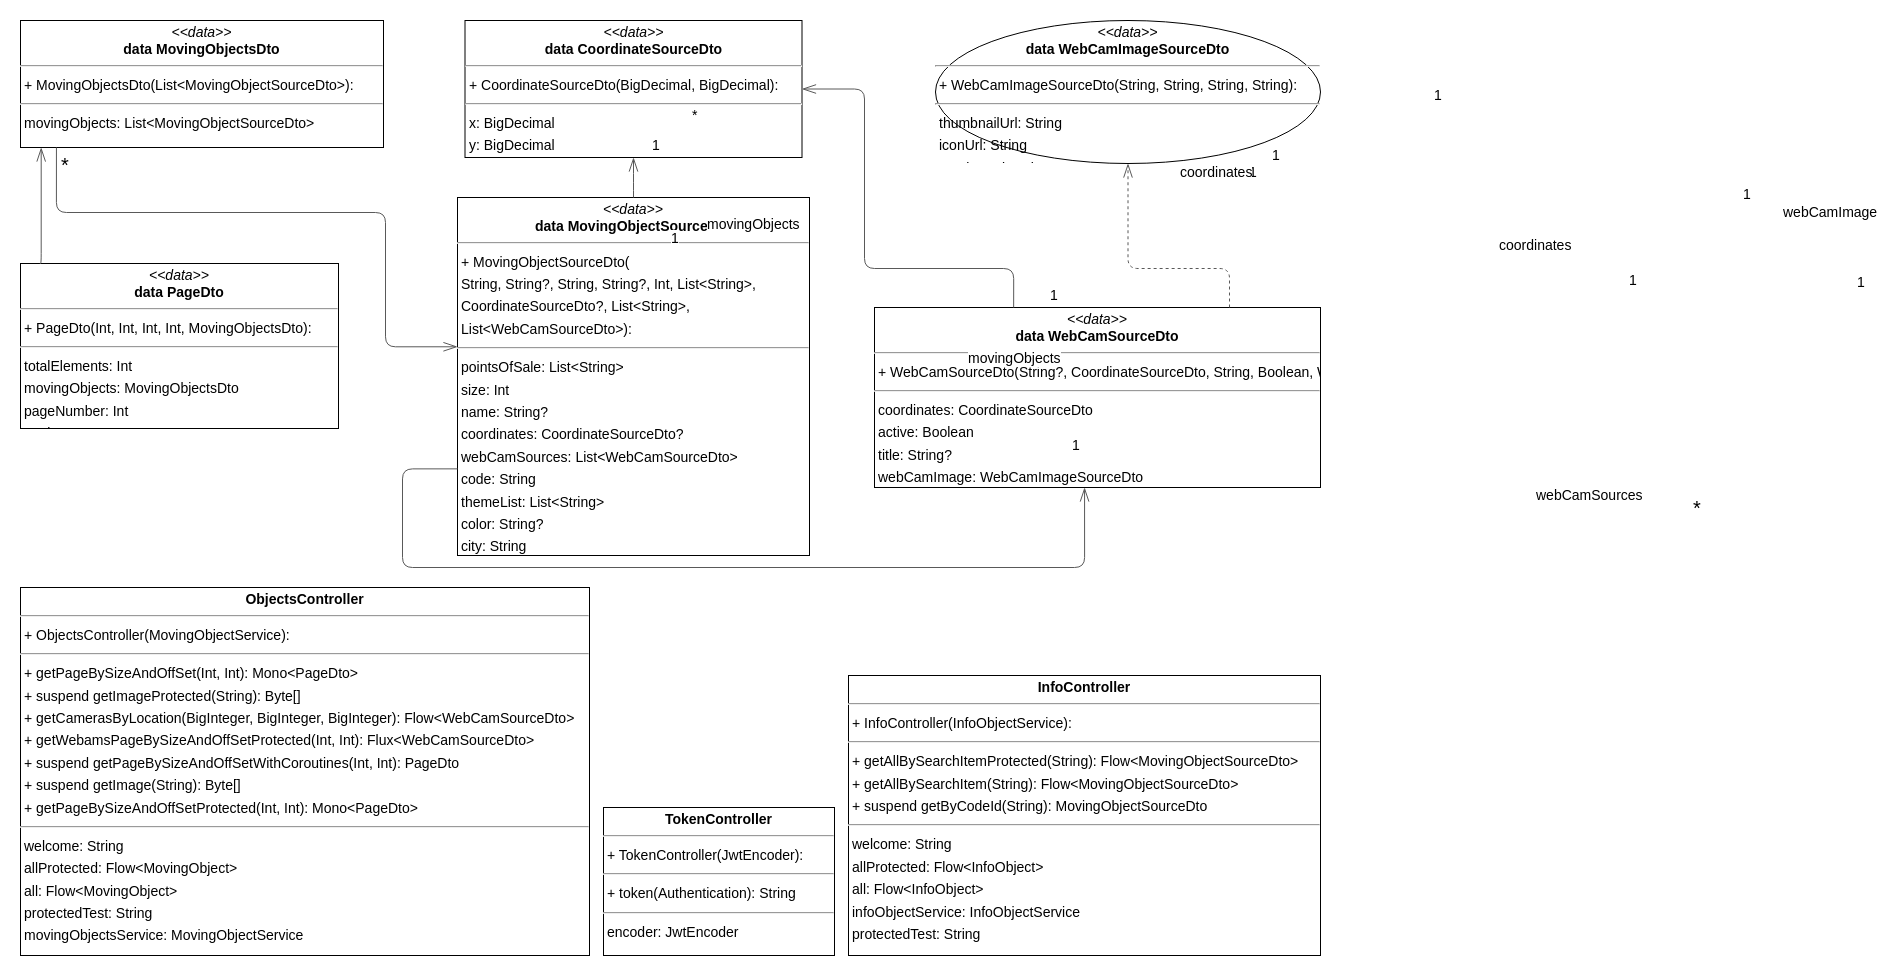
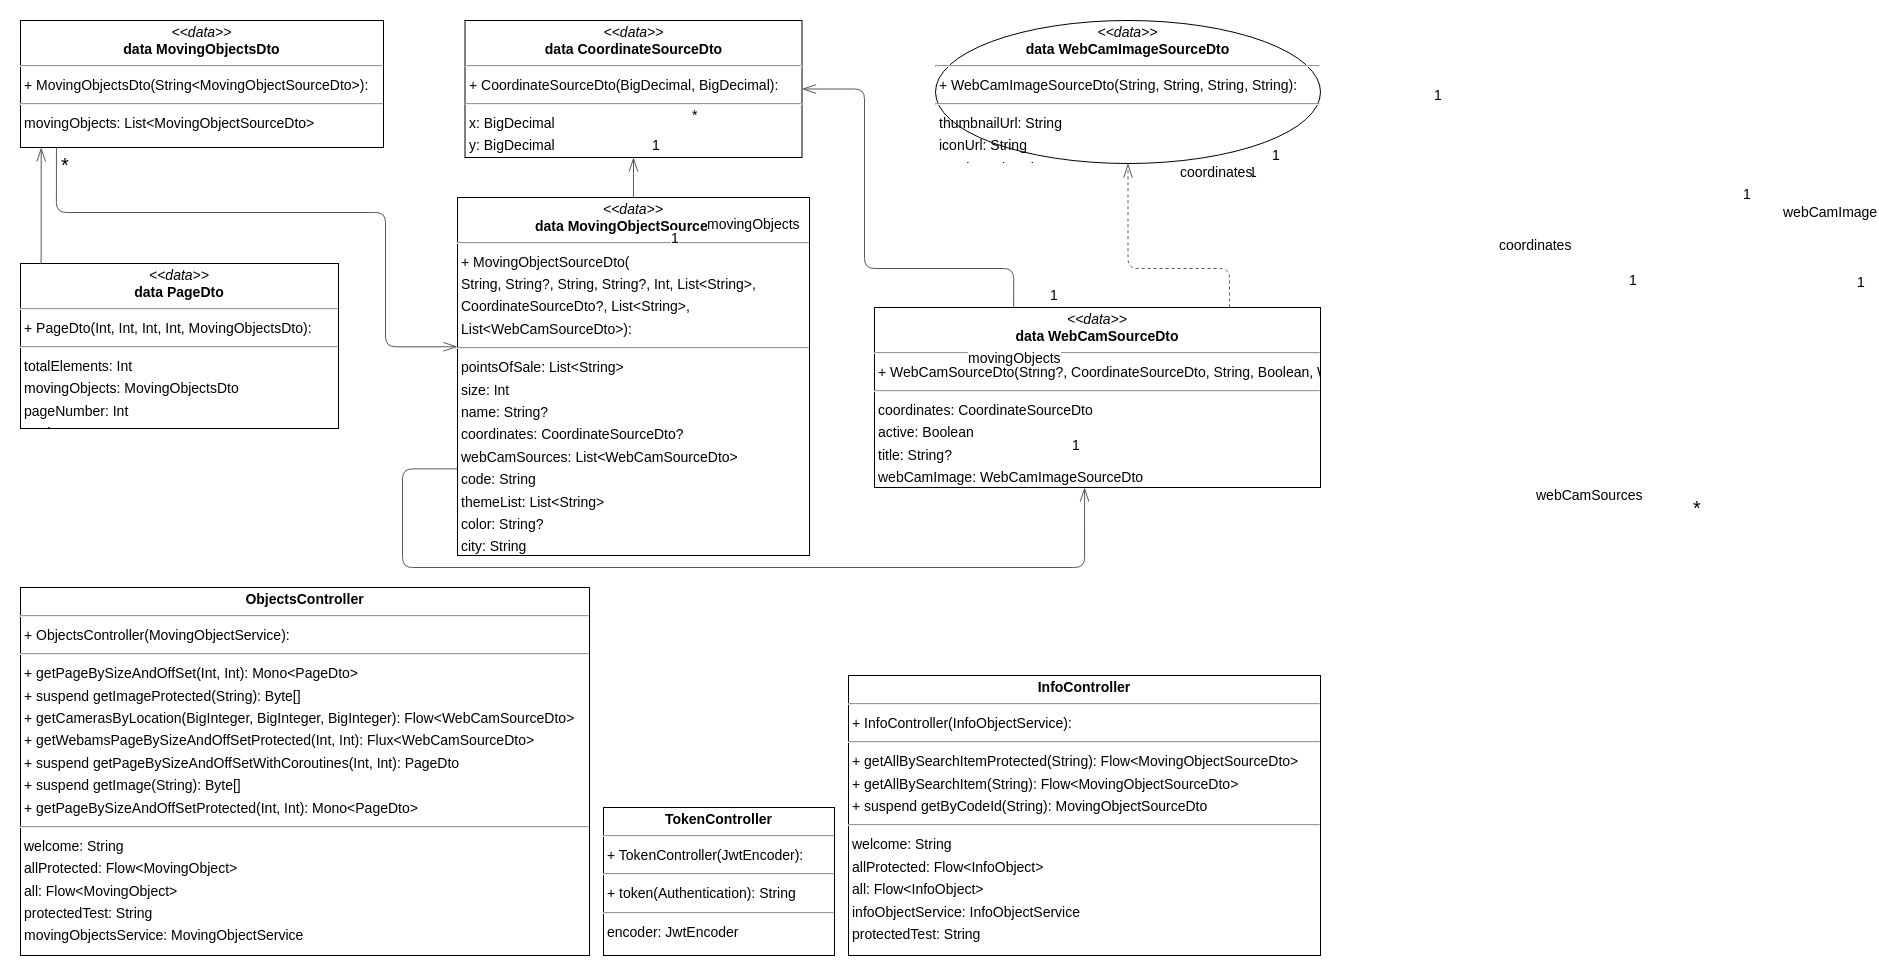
(200, 54) -> (207, 54)
